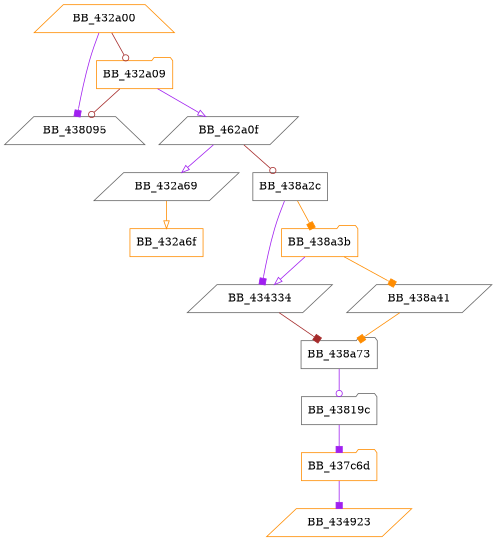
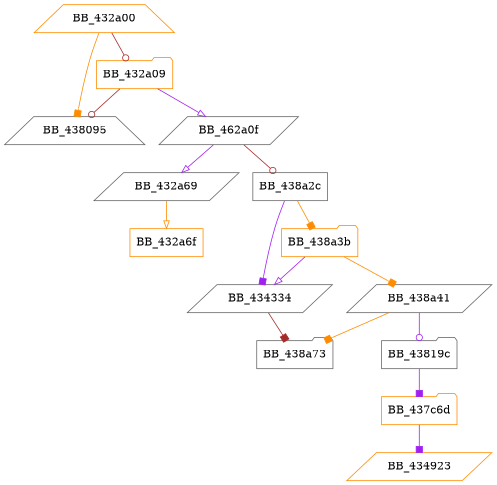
(87, 70) -> (87, 70)
(339, 380) -> (419, 324)
